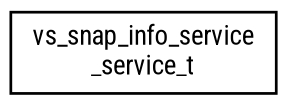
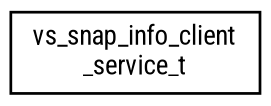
(144, 53) -> (135, 53)
